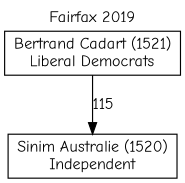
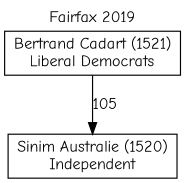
(104, 105) -> (105, 105)
